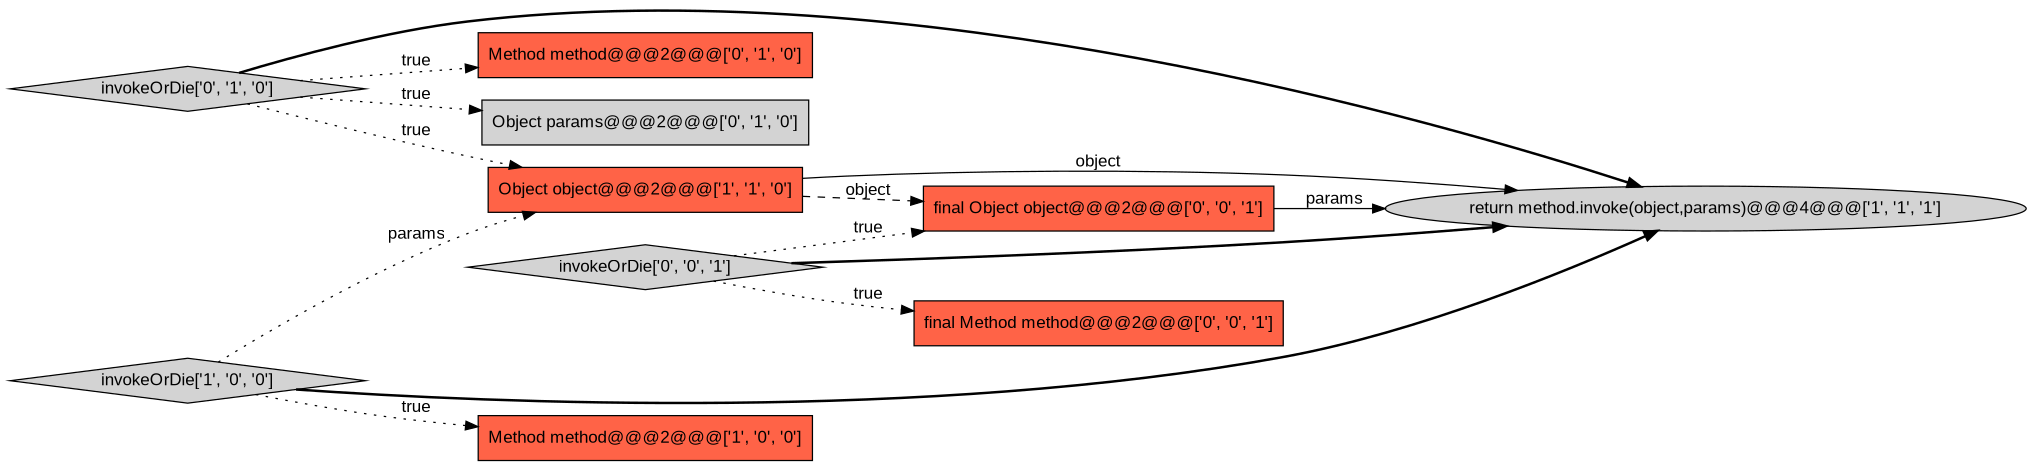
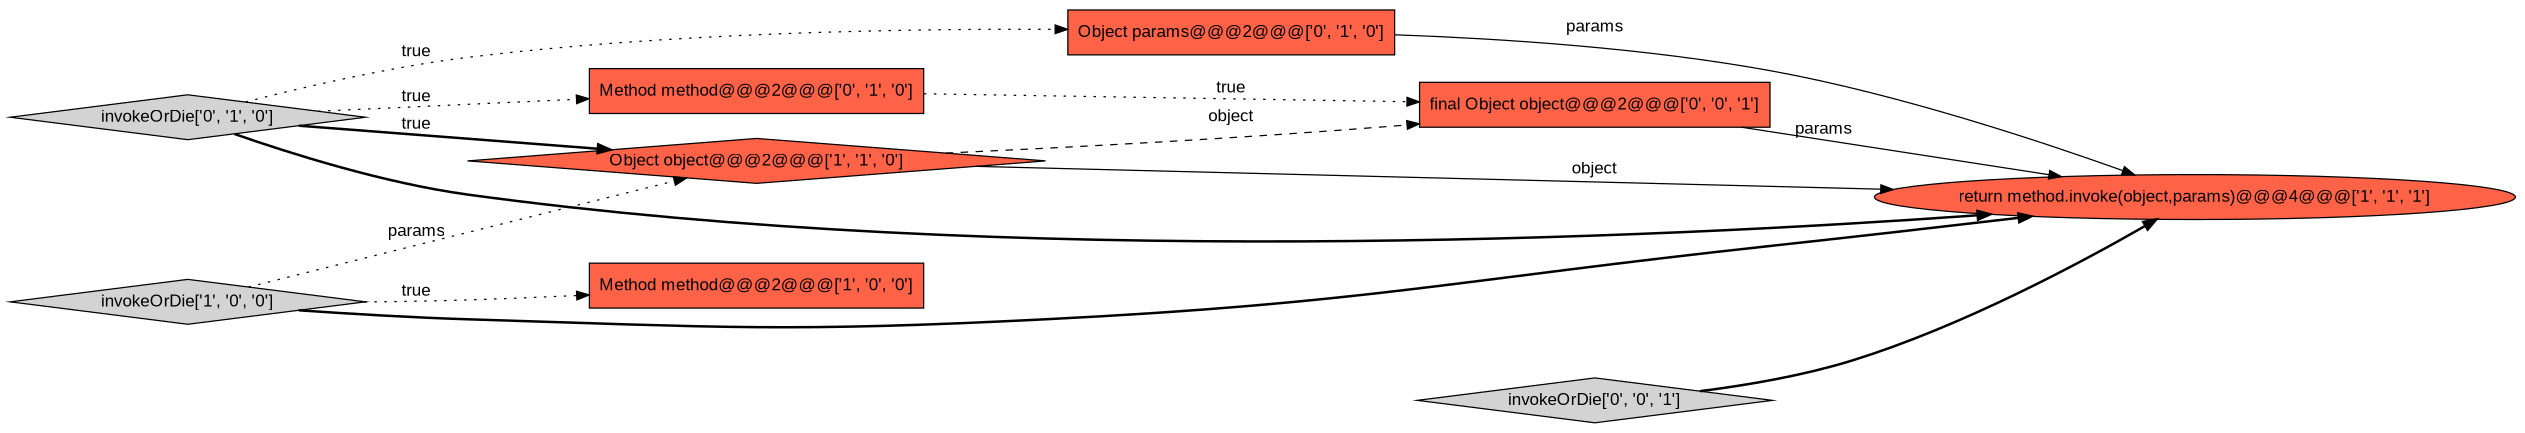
none -> (1765, 70)
(645, 123) -> (1231, 32)
(378, 136) -> (448, 137)
(645, 190) -> (757, 161)
(1706, 209) -> (2195, 197)
(823, 244) -> (1165, 98)
(1099, 323) -> none
